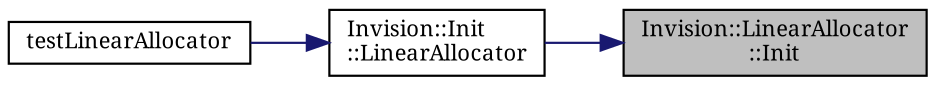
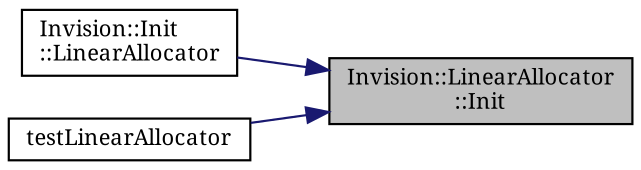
(279, 43) -> (279, 119)
